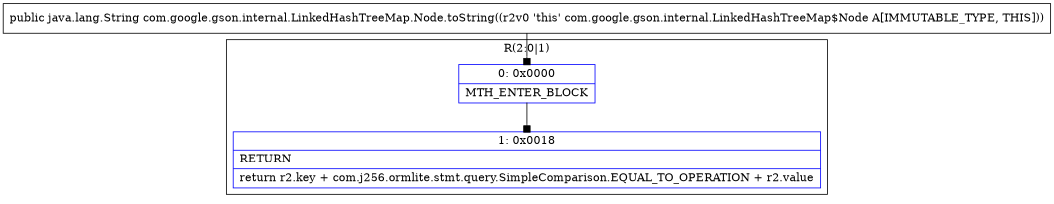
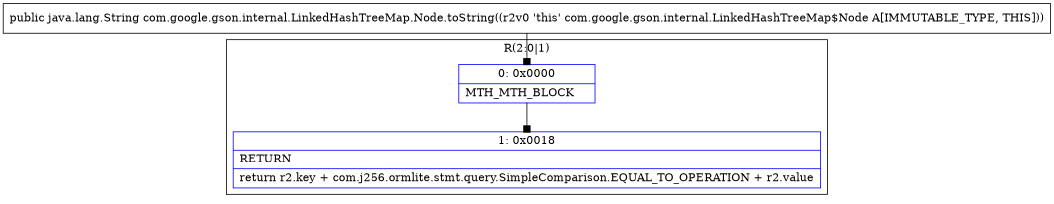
(527, 93) -> (520, 93)
